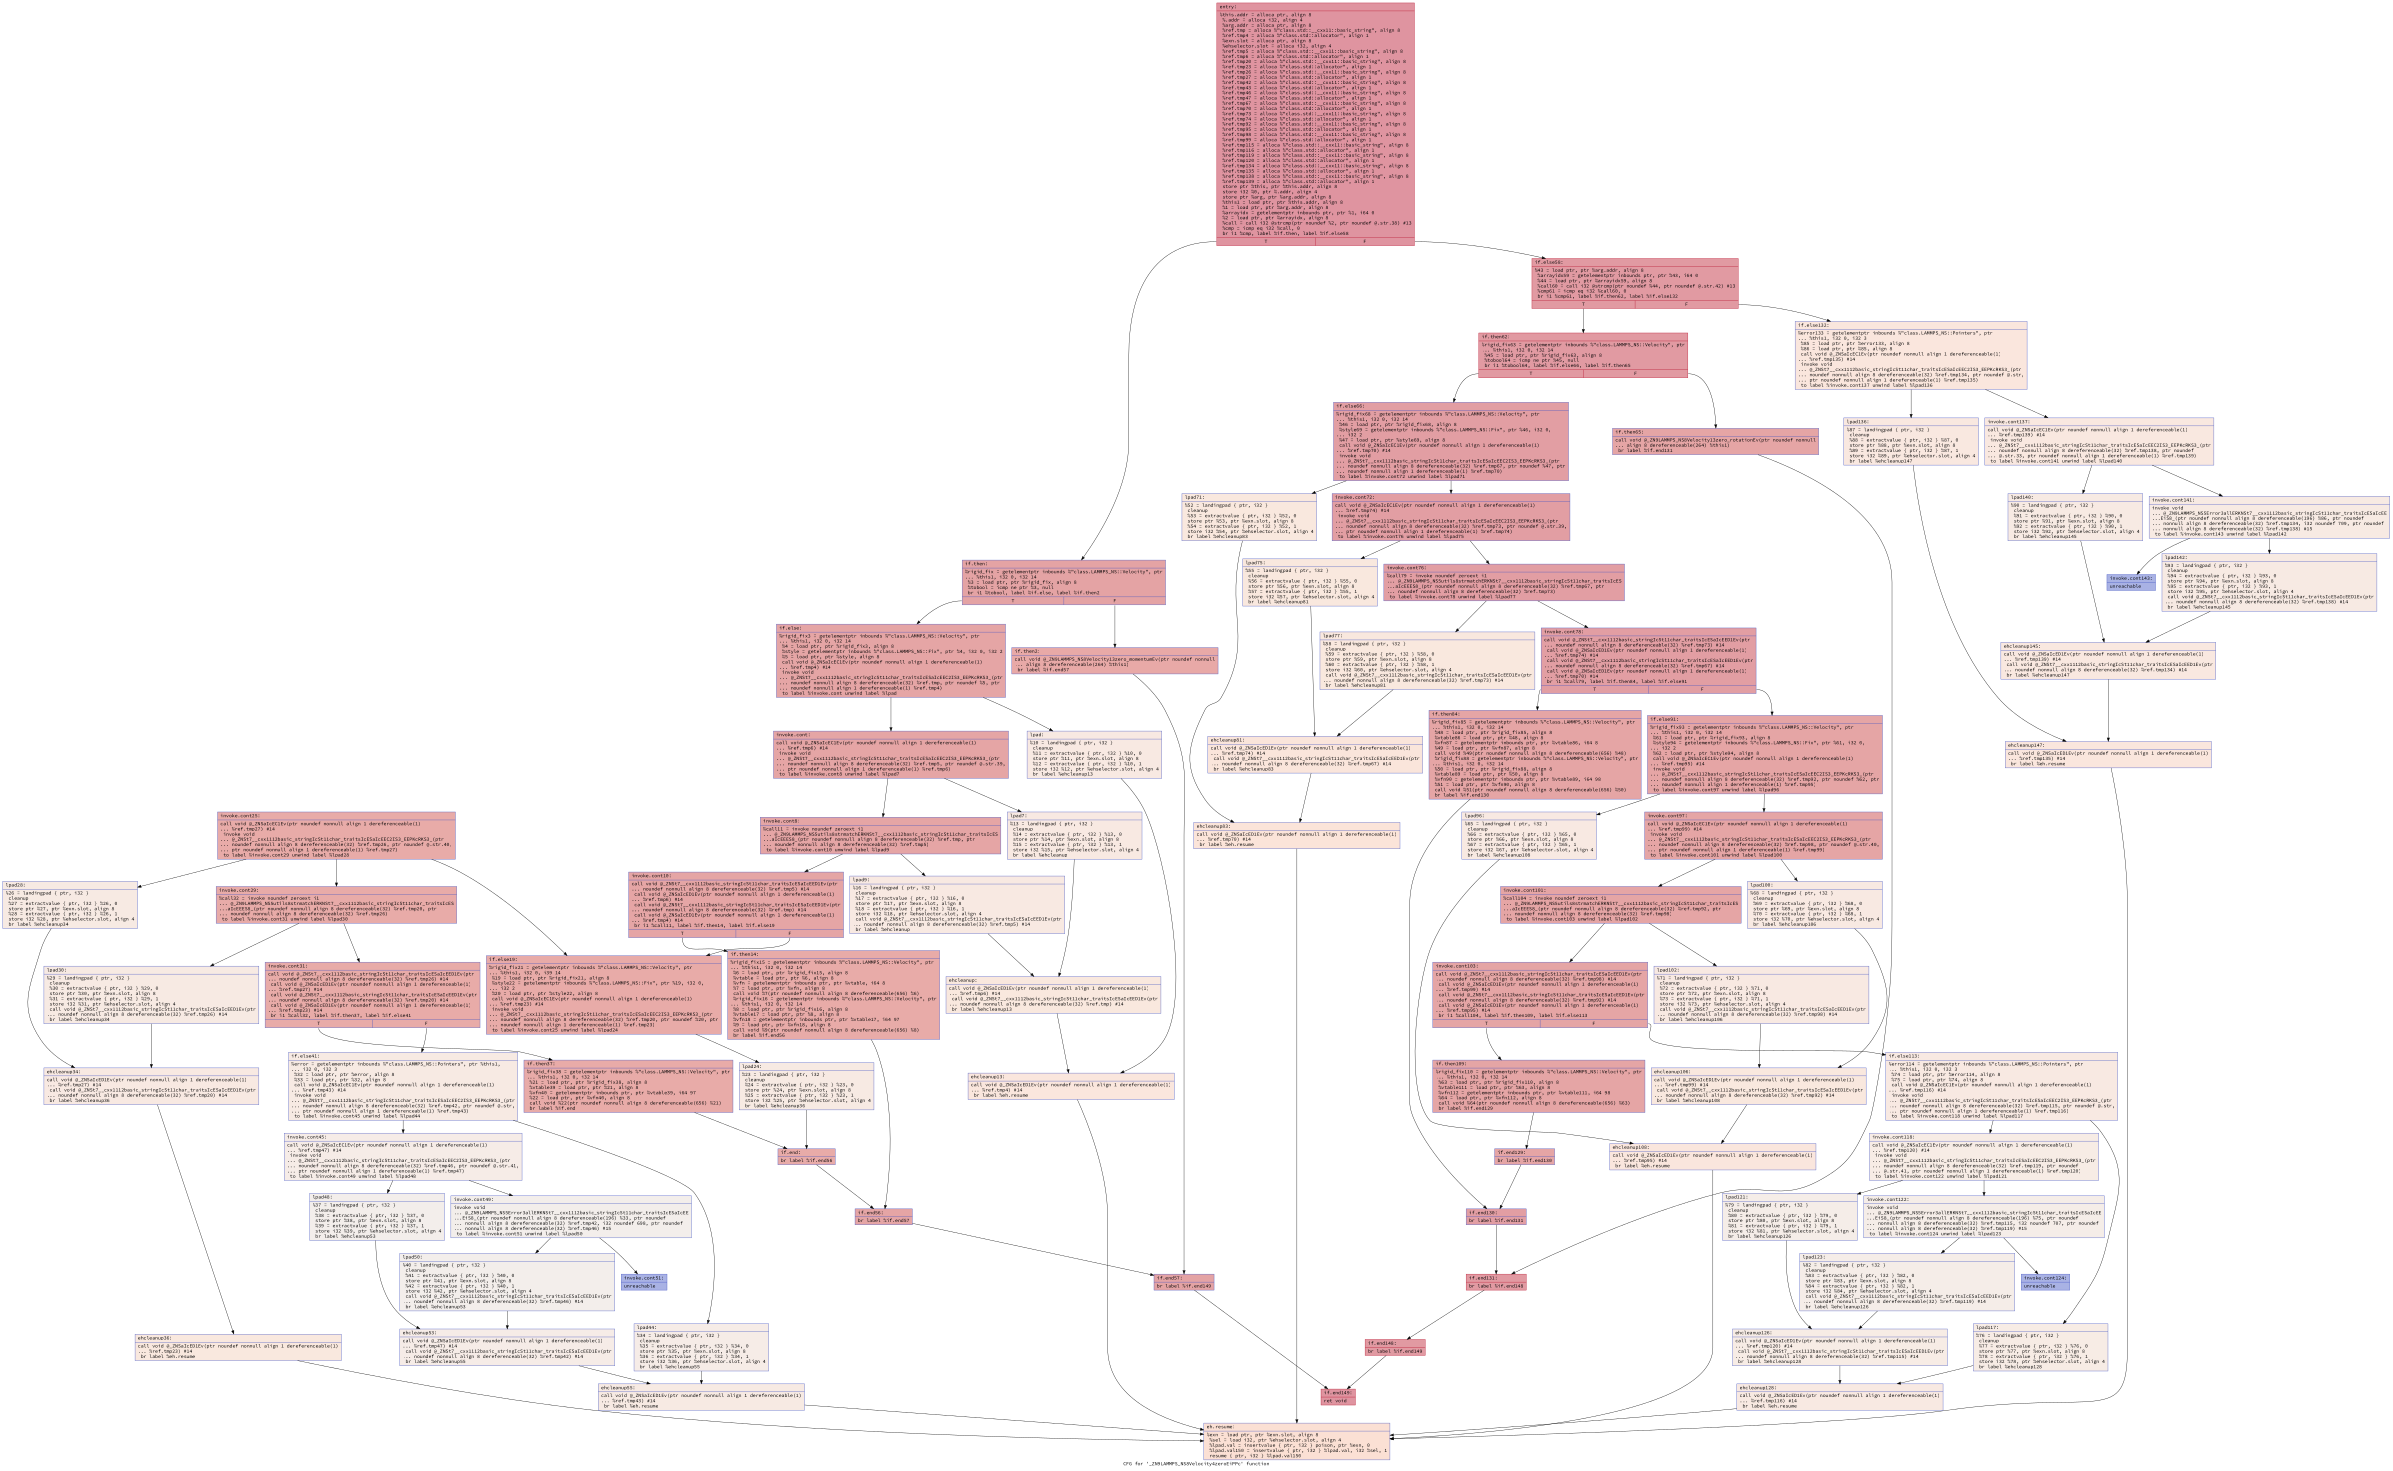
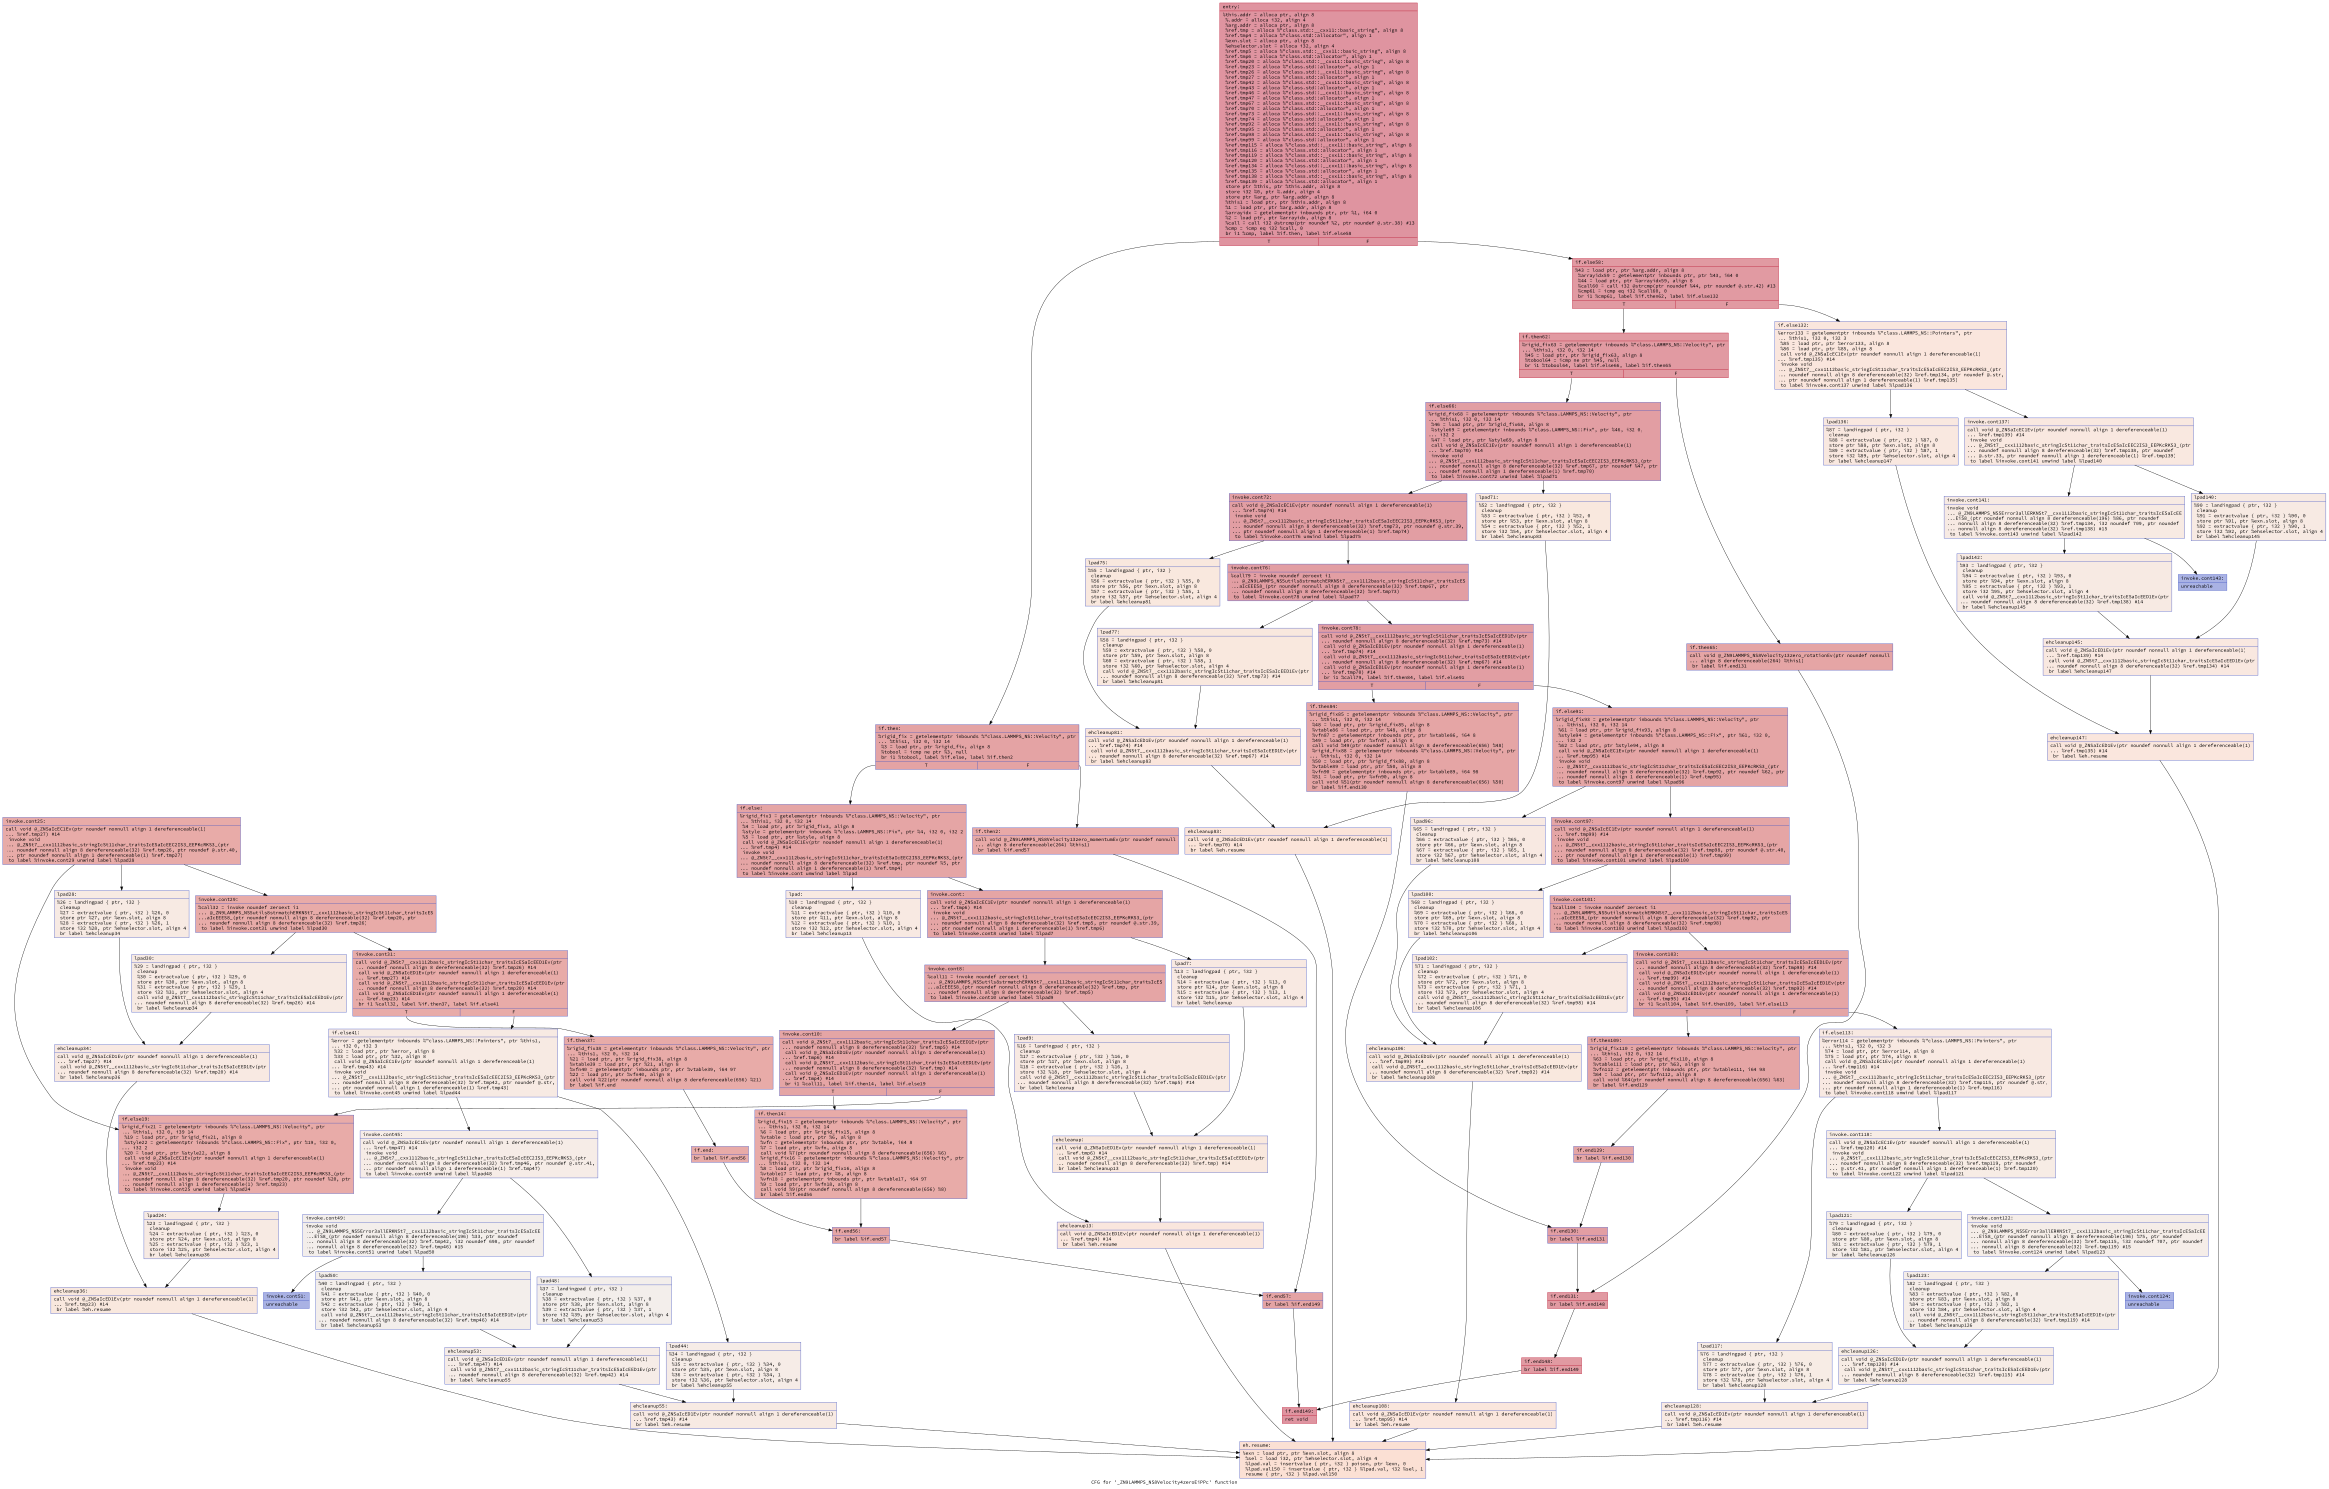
(1417, 1079) -> (1397, 954)
(807, 1128) -> (179, 1272)
